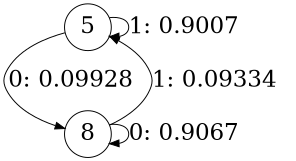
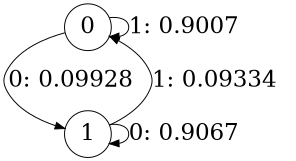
(88, 27) -> (88, 27)
(88, 134) -> (88, 134)
